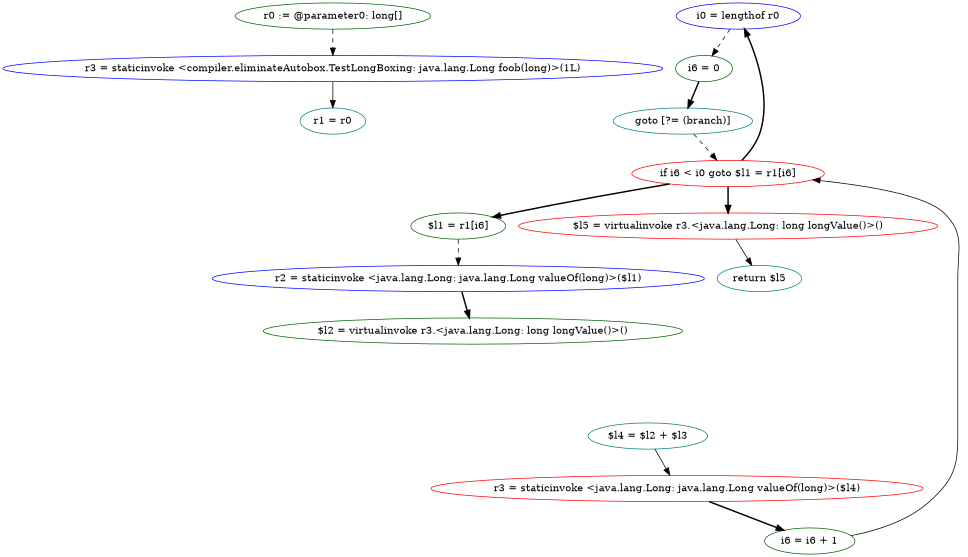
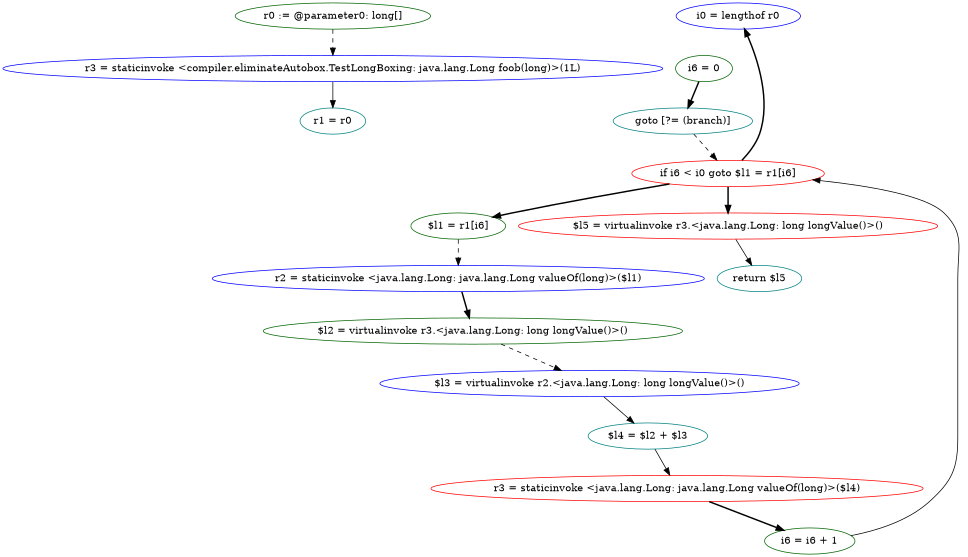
(723, 39) -> none
none -> (590, 384)
